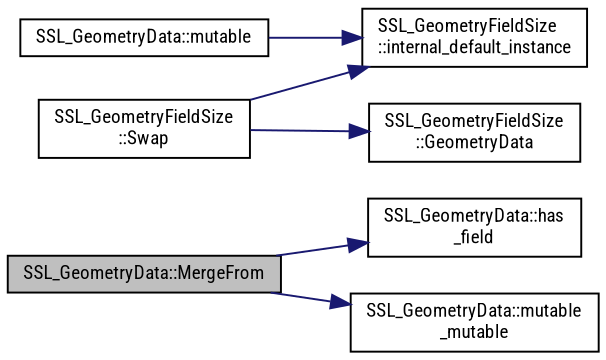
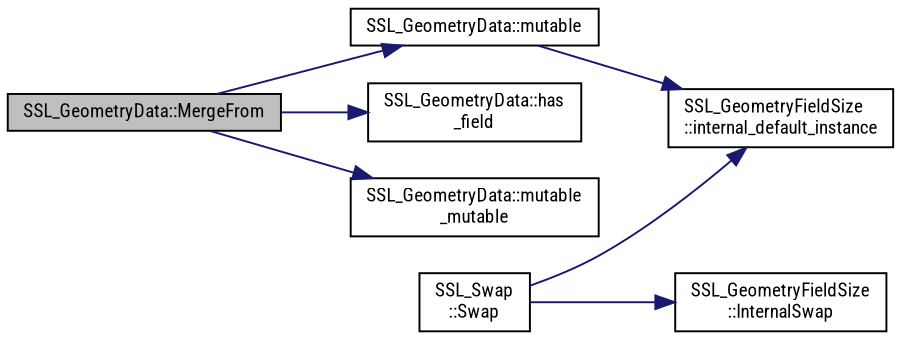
none -> (300, 72)
(144, 129) -> (475, 302)
(475, 133) -> (781, 302)
